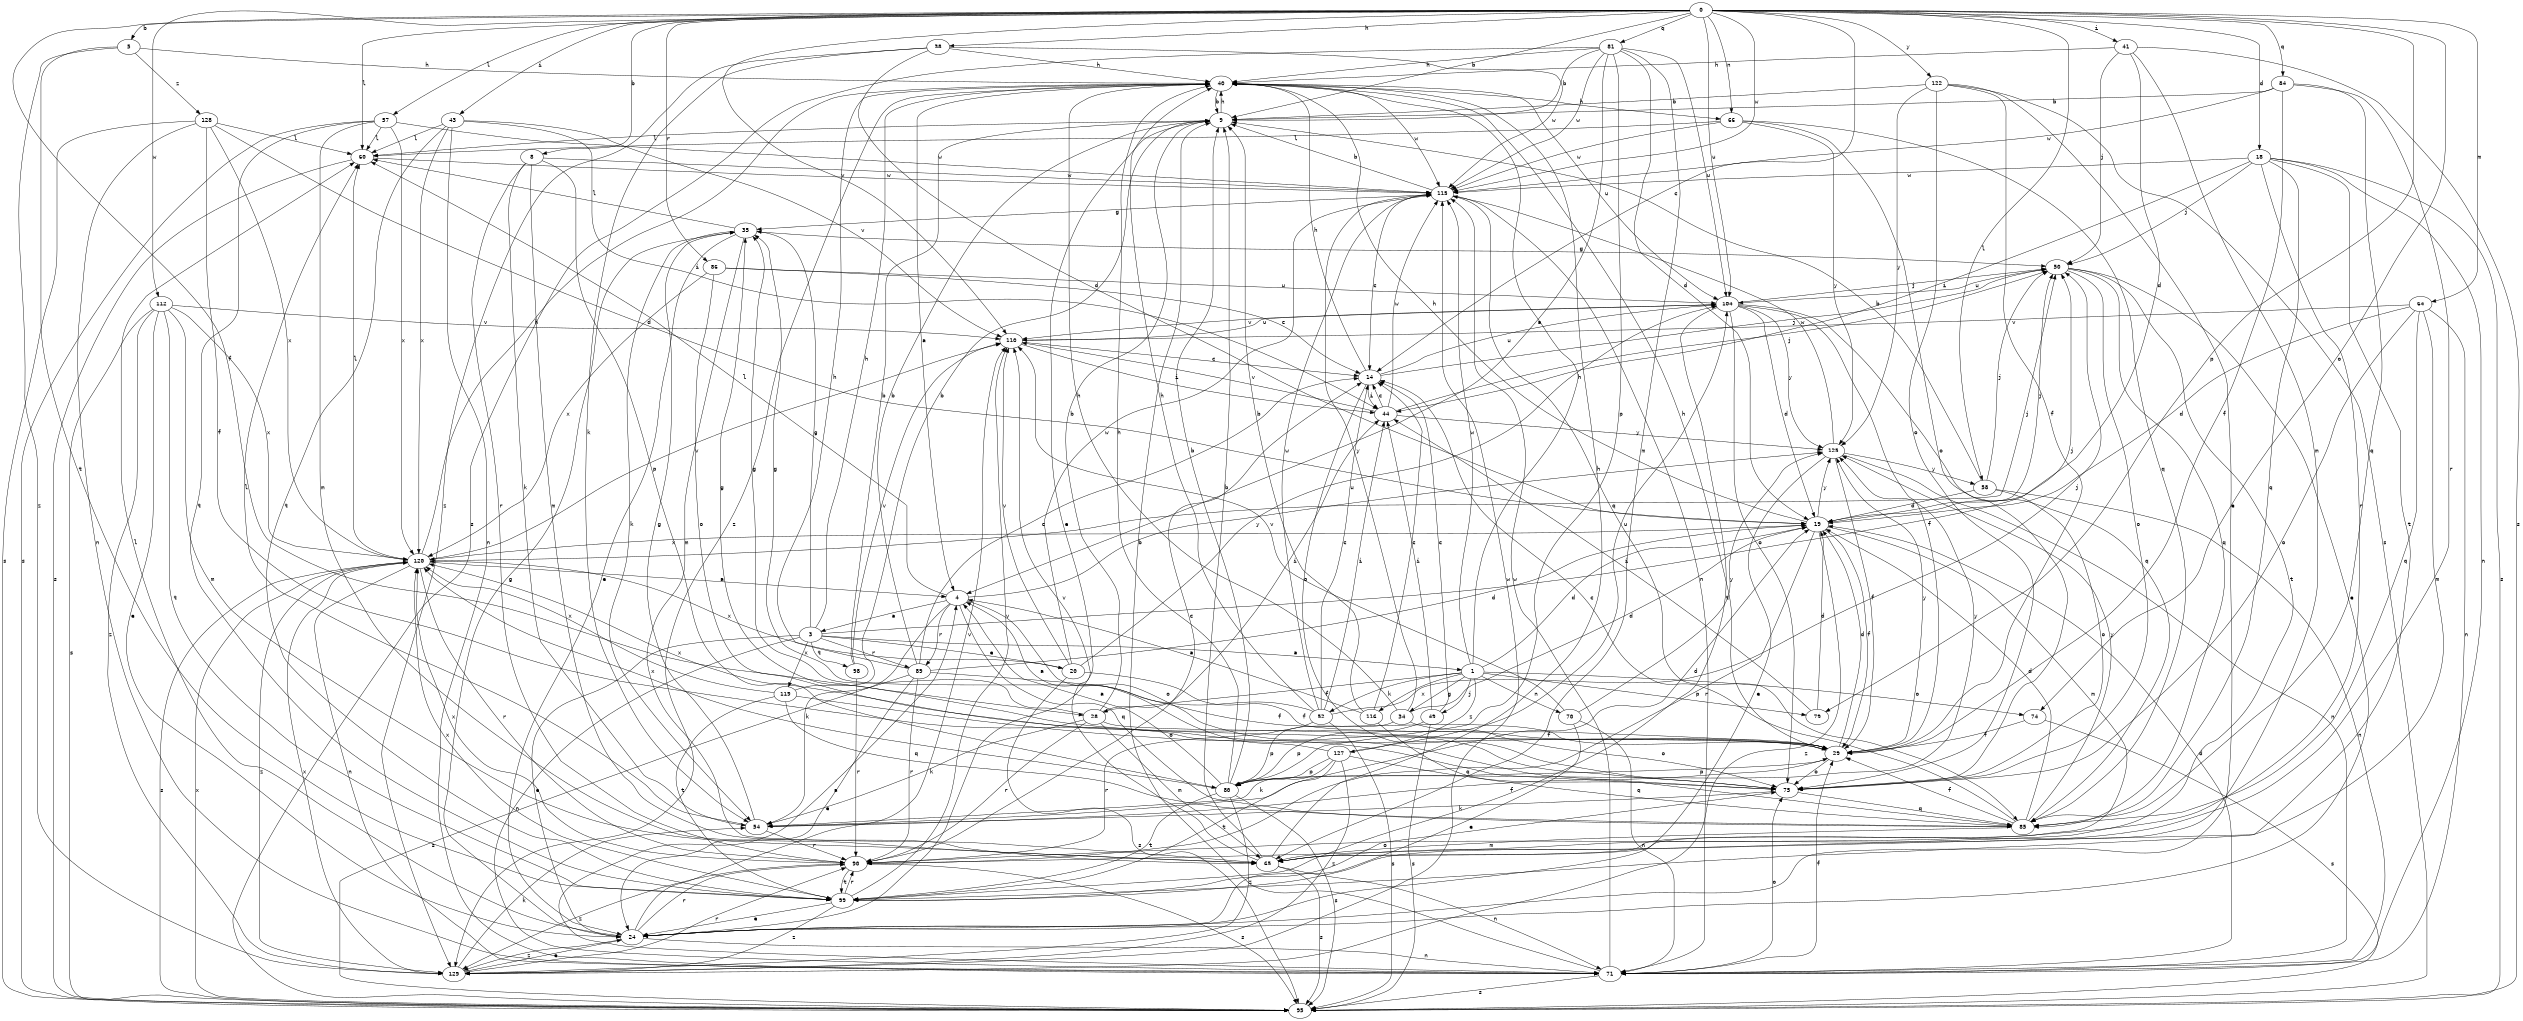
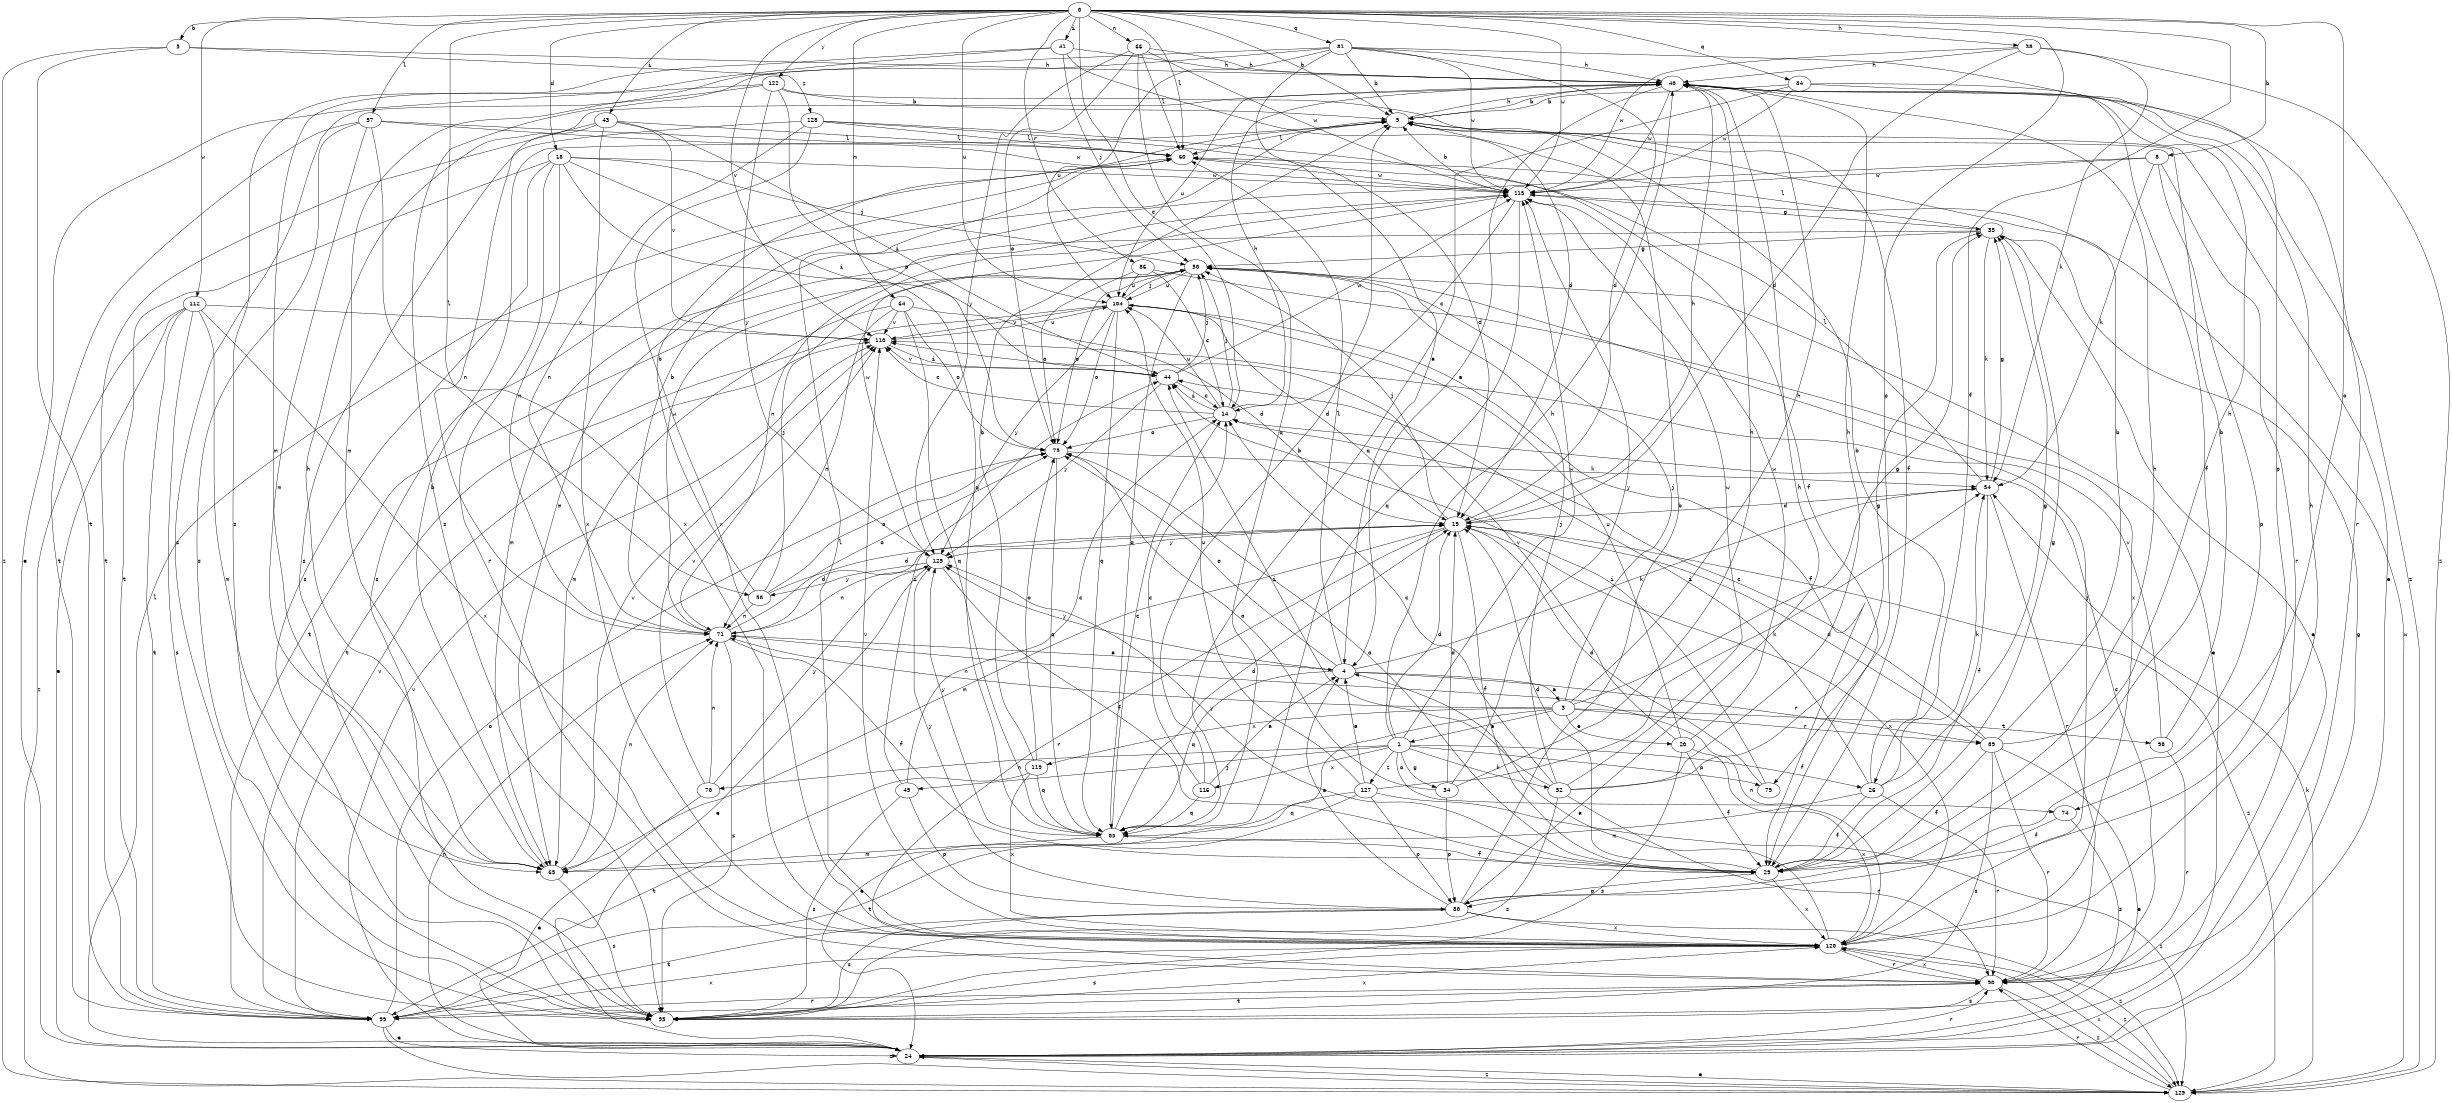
(1475, 94) -> (1402, 76)
(1188, 359) -> (1044, 402)
(1094, 717) -> (1872, 790)
